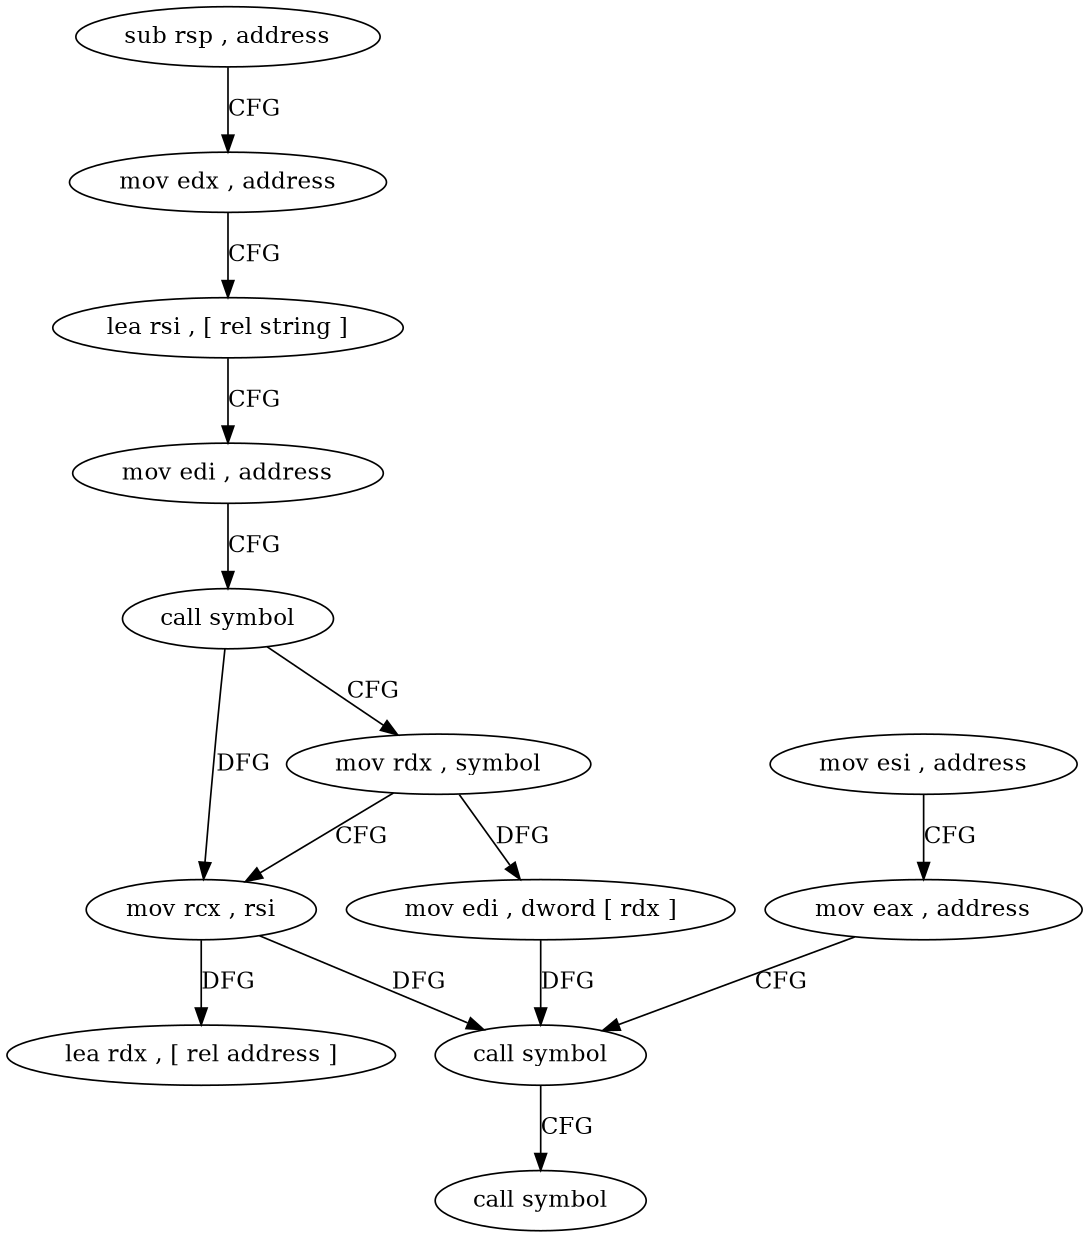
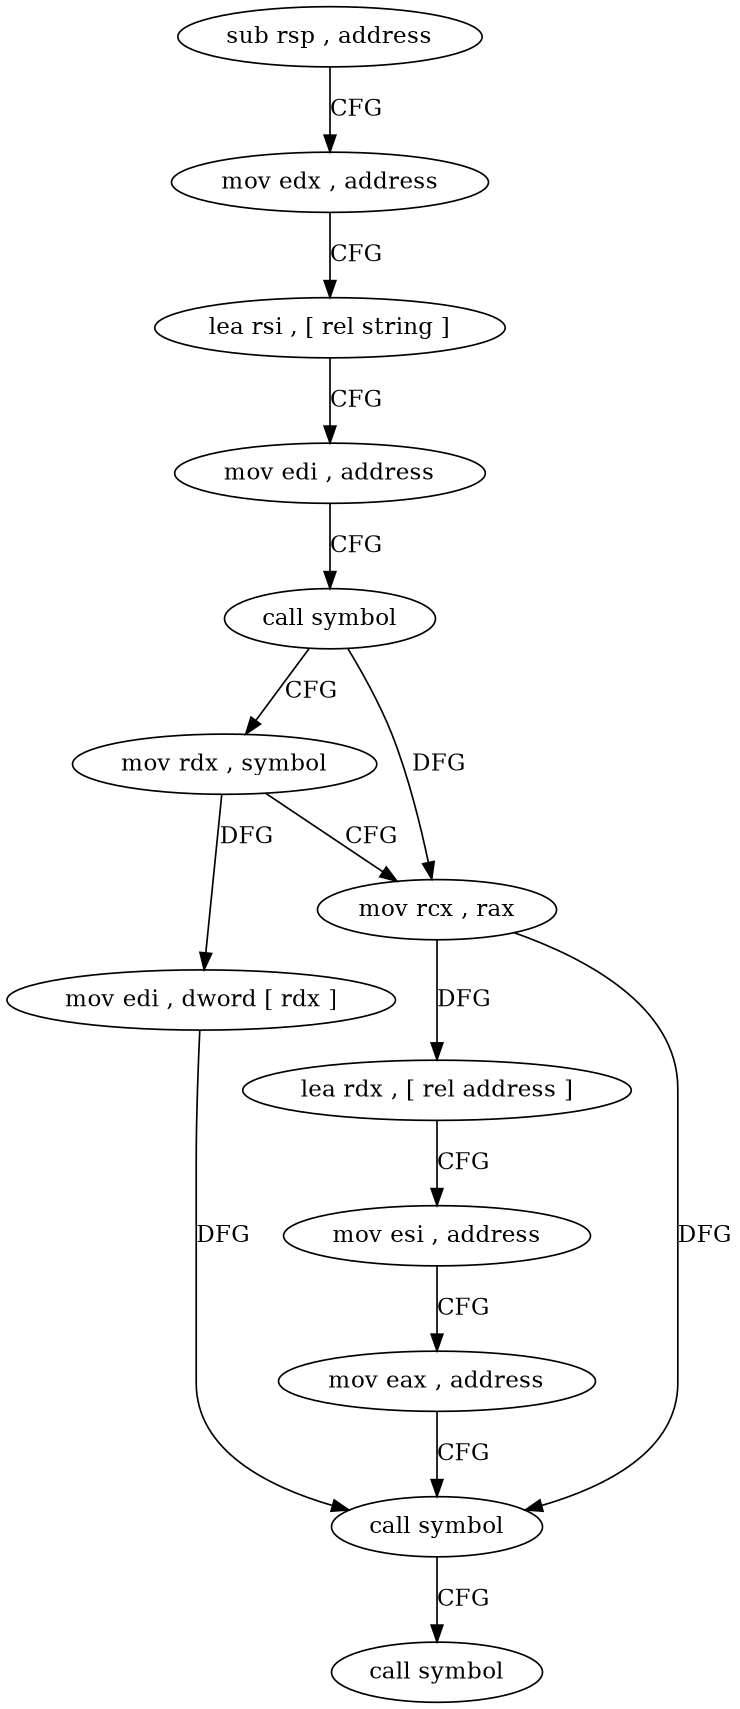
(201, 910) -> (437, 910)
none -> (437, 1155)
